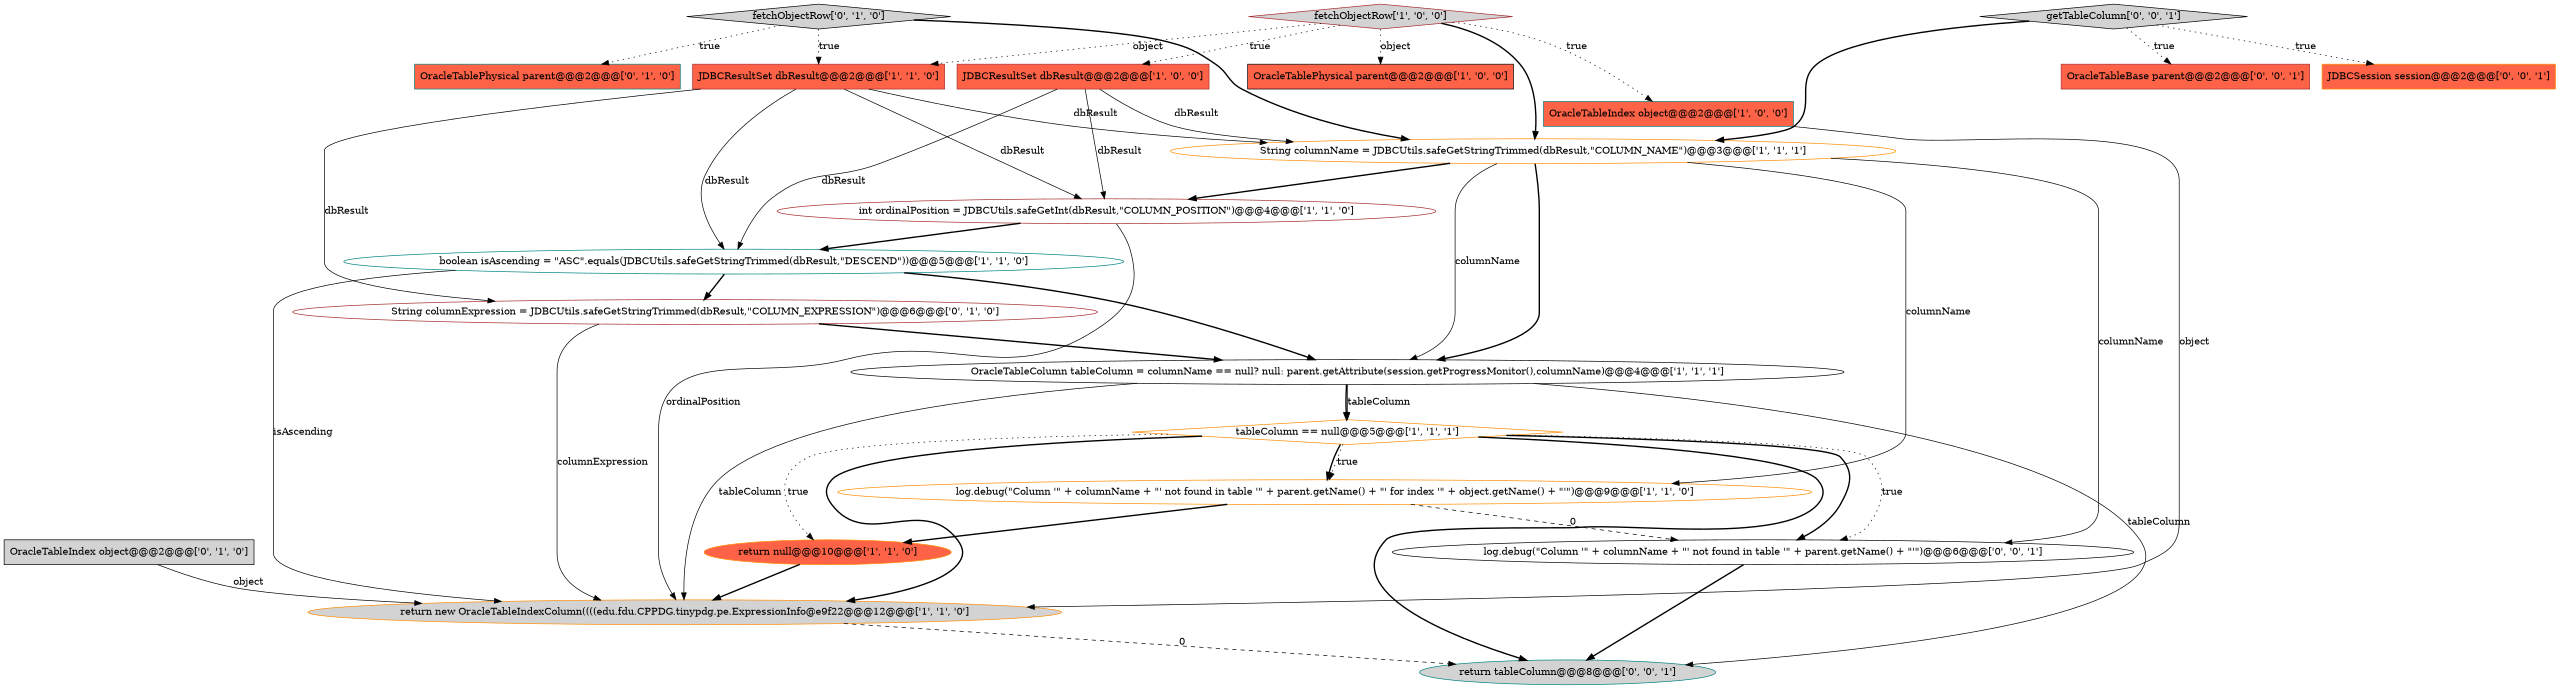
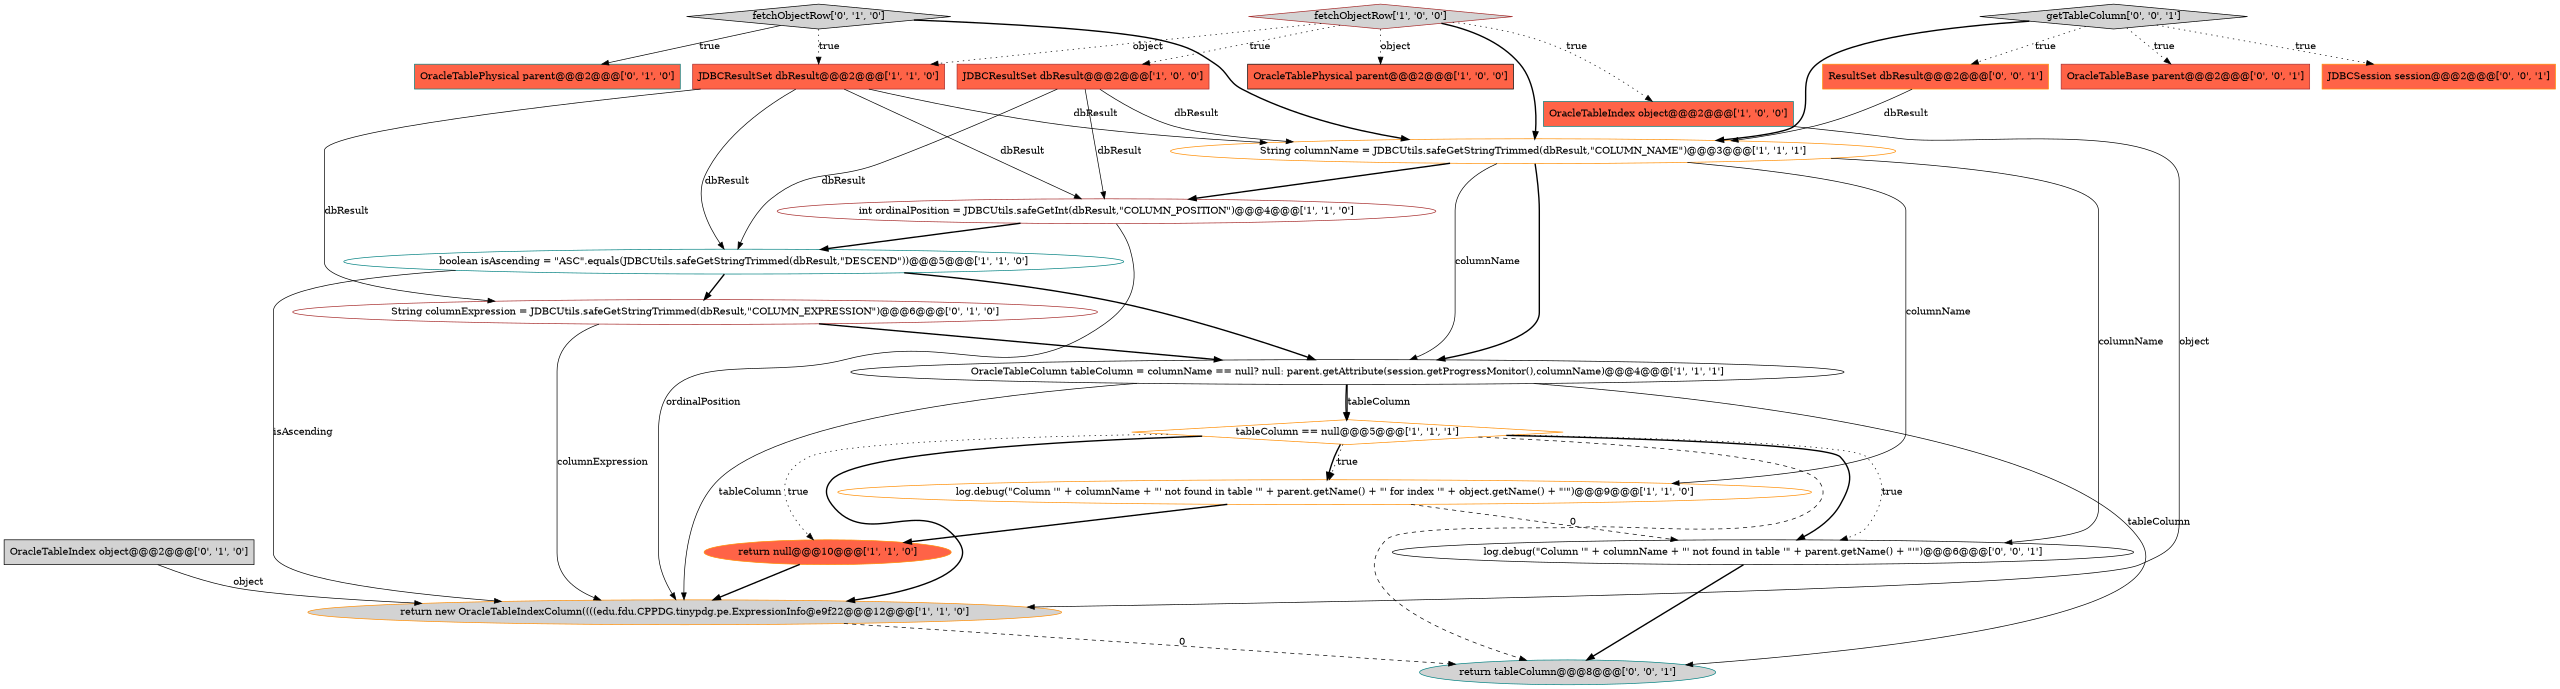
(695, 44) -> (695, 44)
none -> (1936, 77)
(1685, 529) -> (1685, 529)
